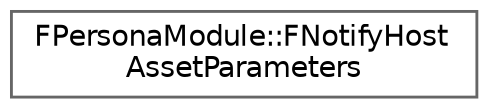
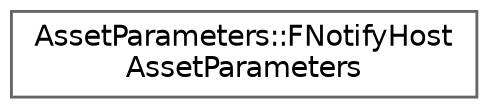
(244, 54) -> (244, 54)
